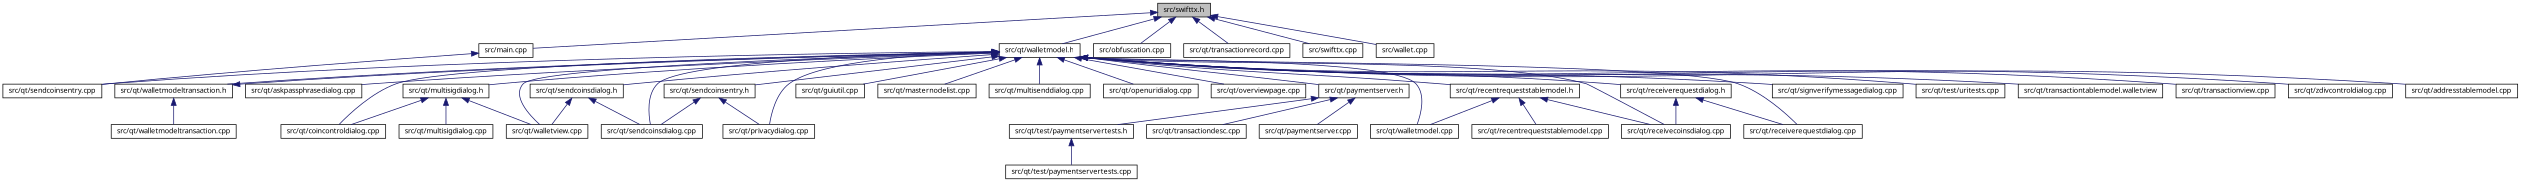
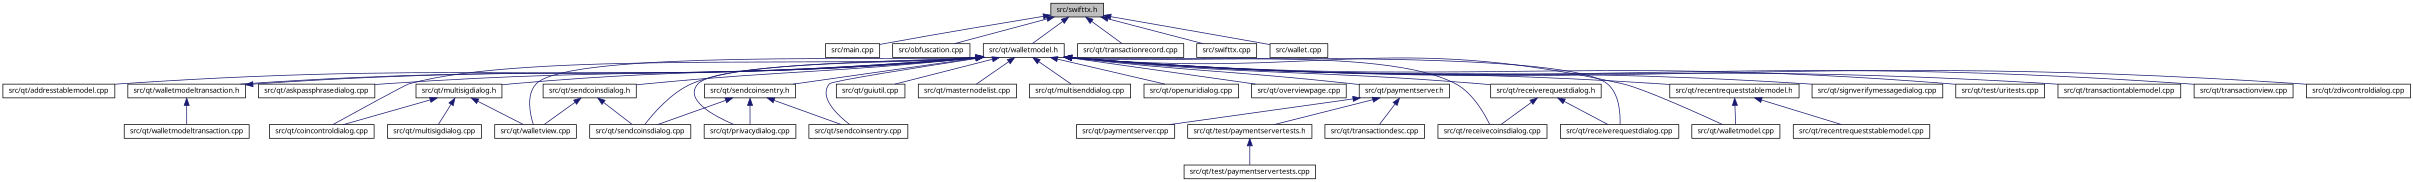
(287, 68) -> (808, 112)
(2090, 91) -> (2119, 91)
(1599, 112) -> none
